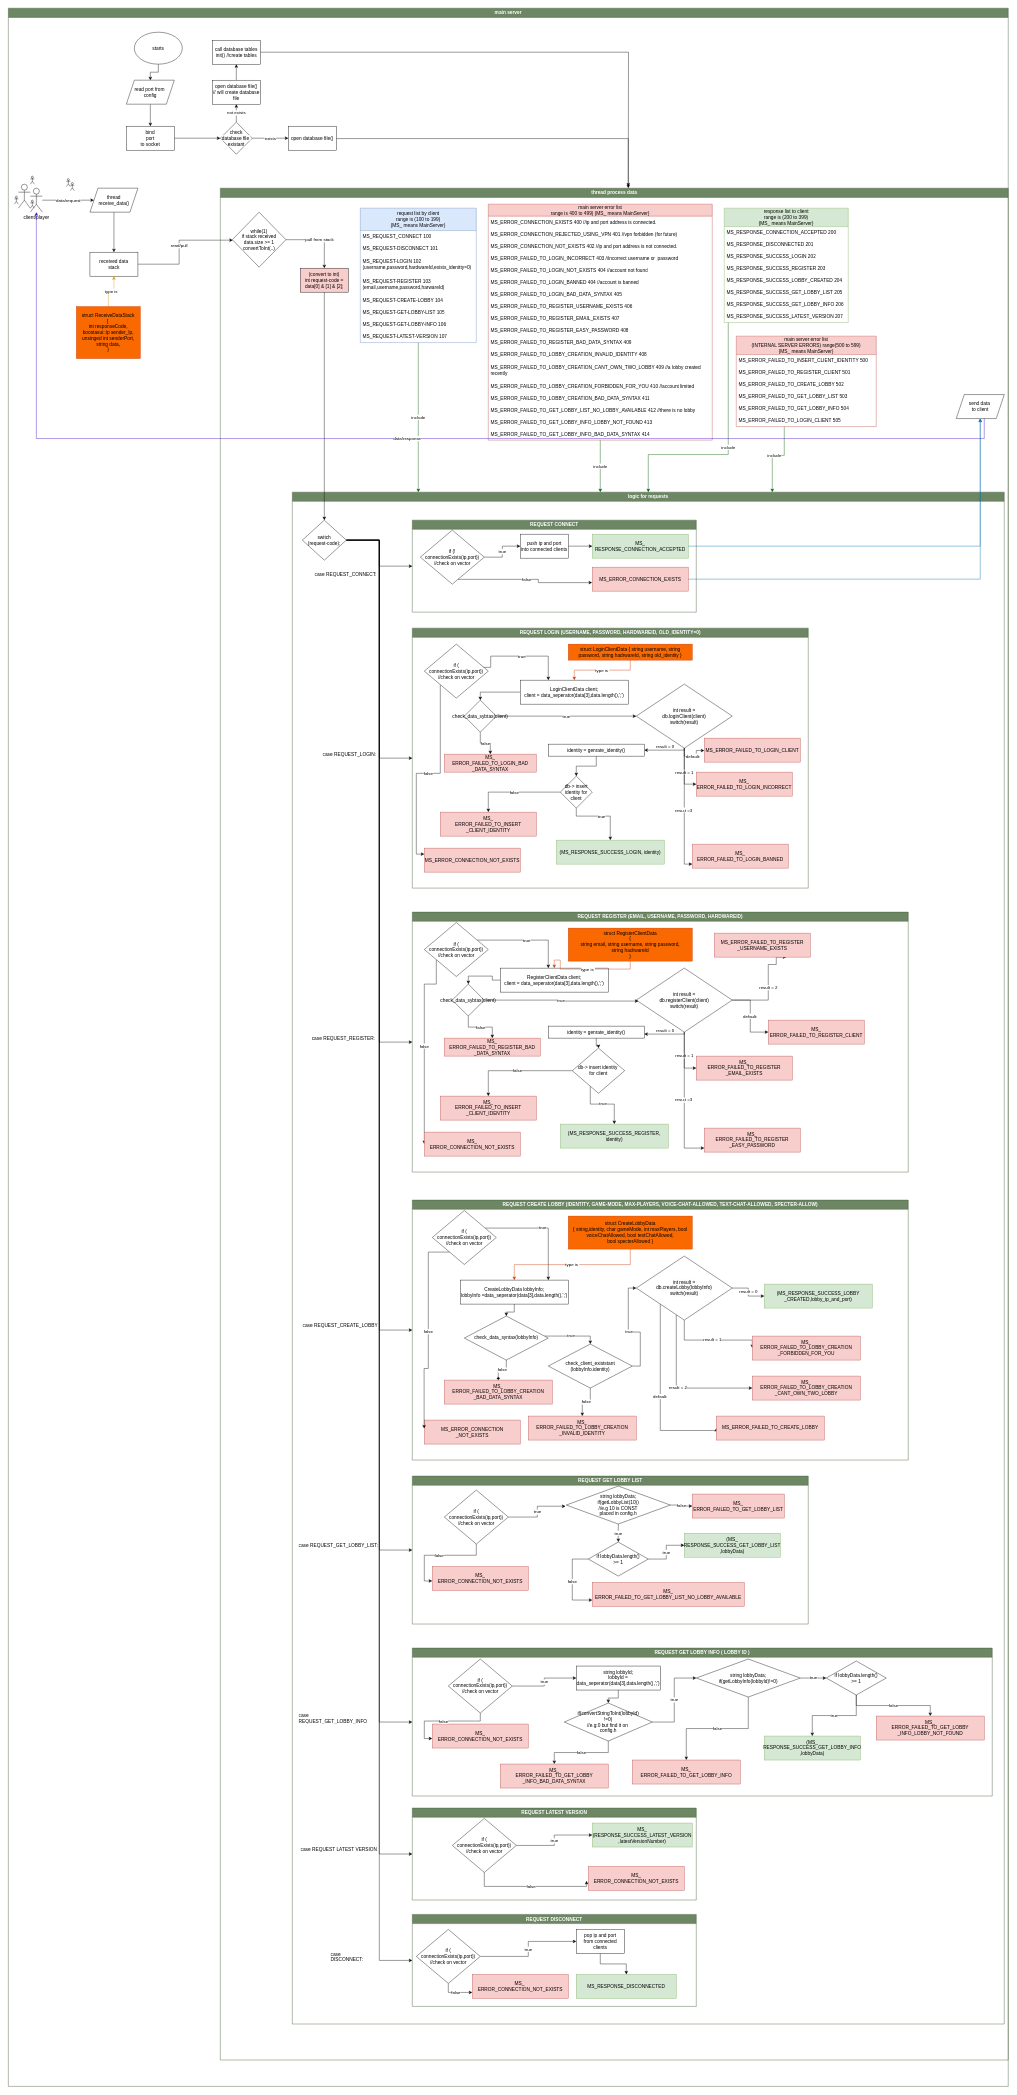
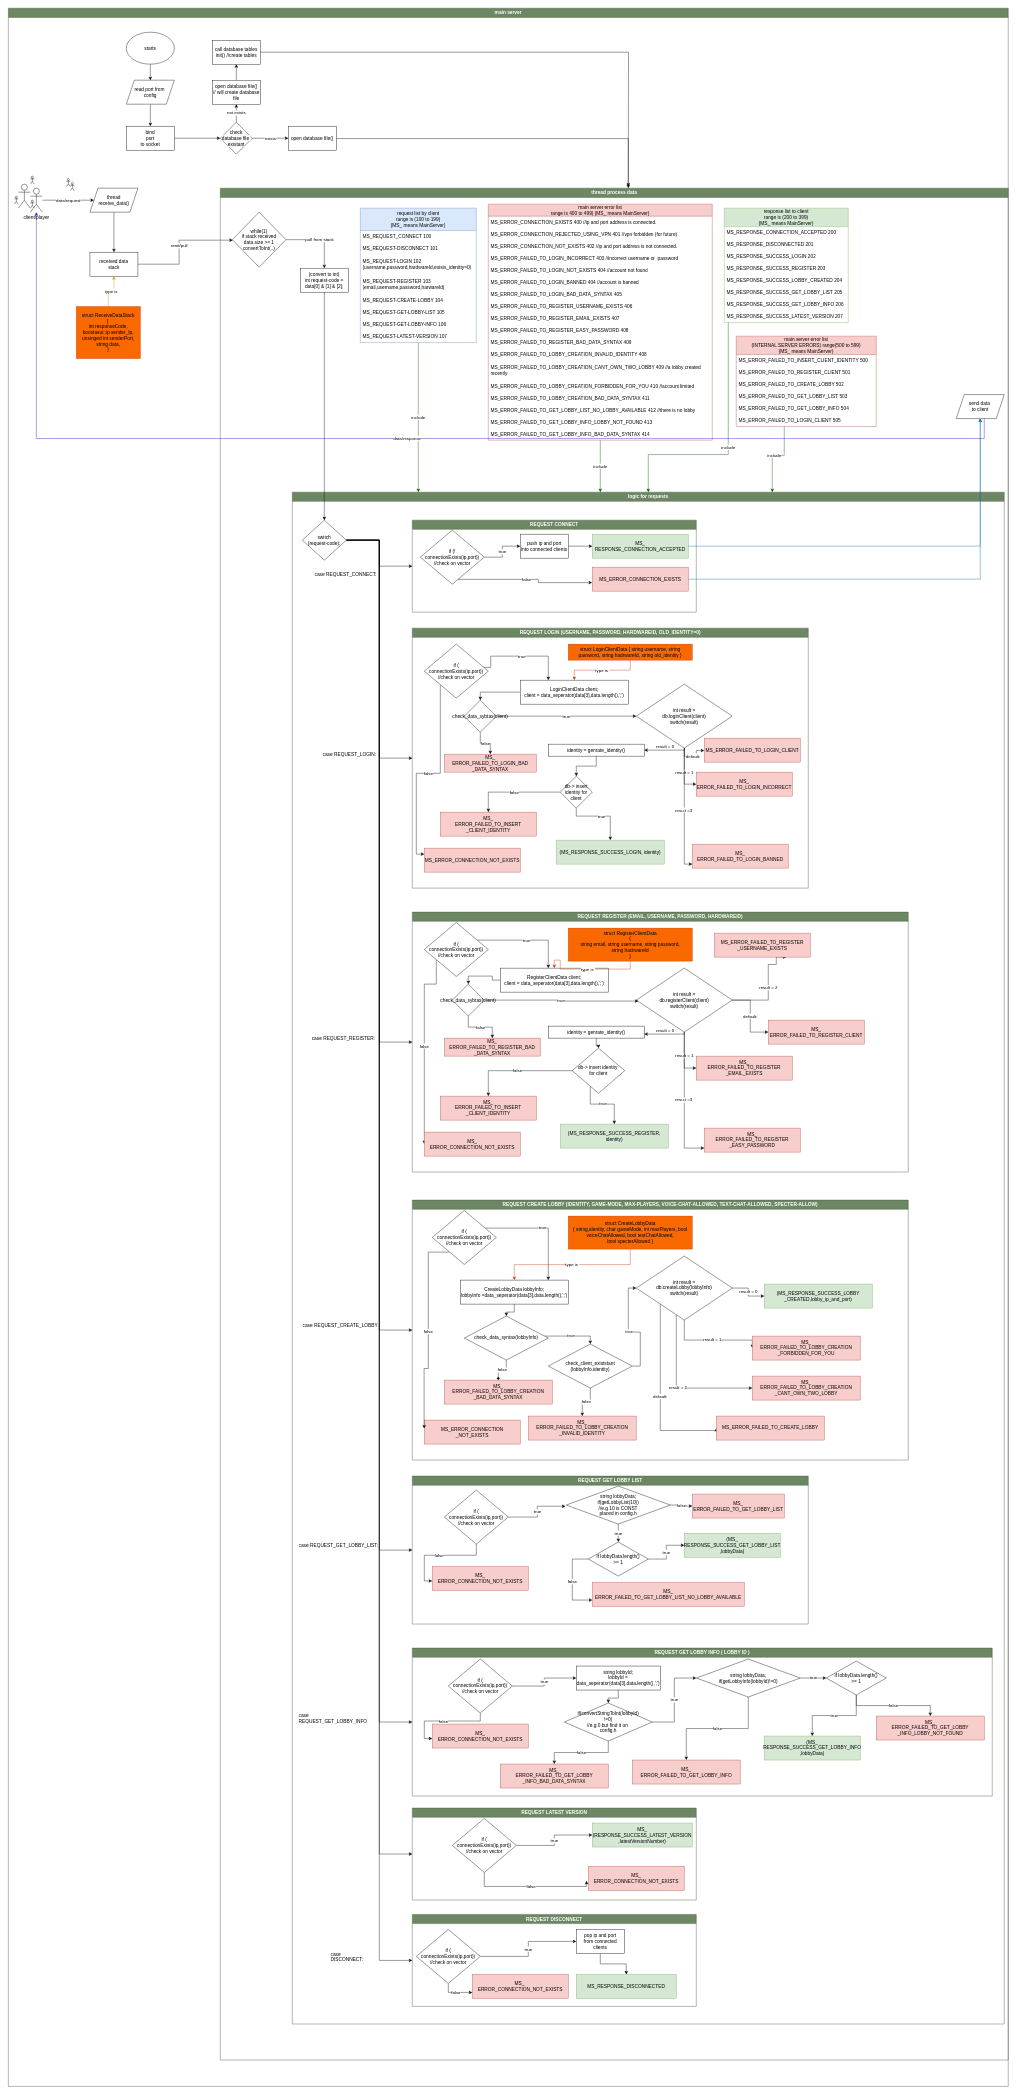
(158, 48) -> (150, 48)
(324, 280) -> (324, 280)
(340, 1850) -> none
